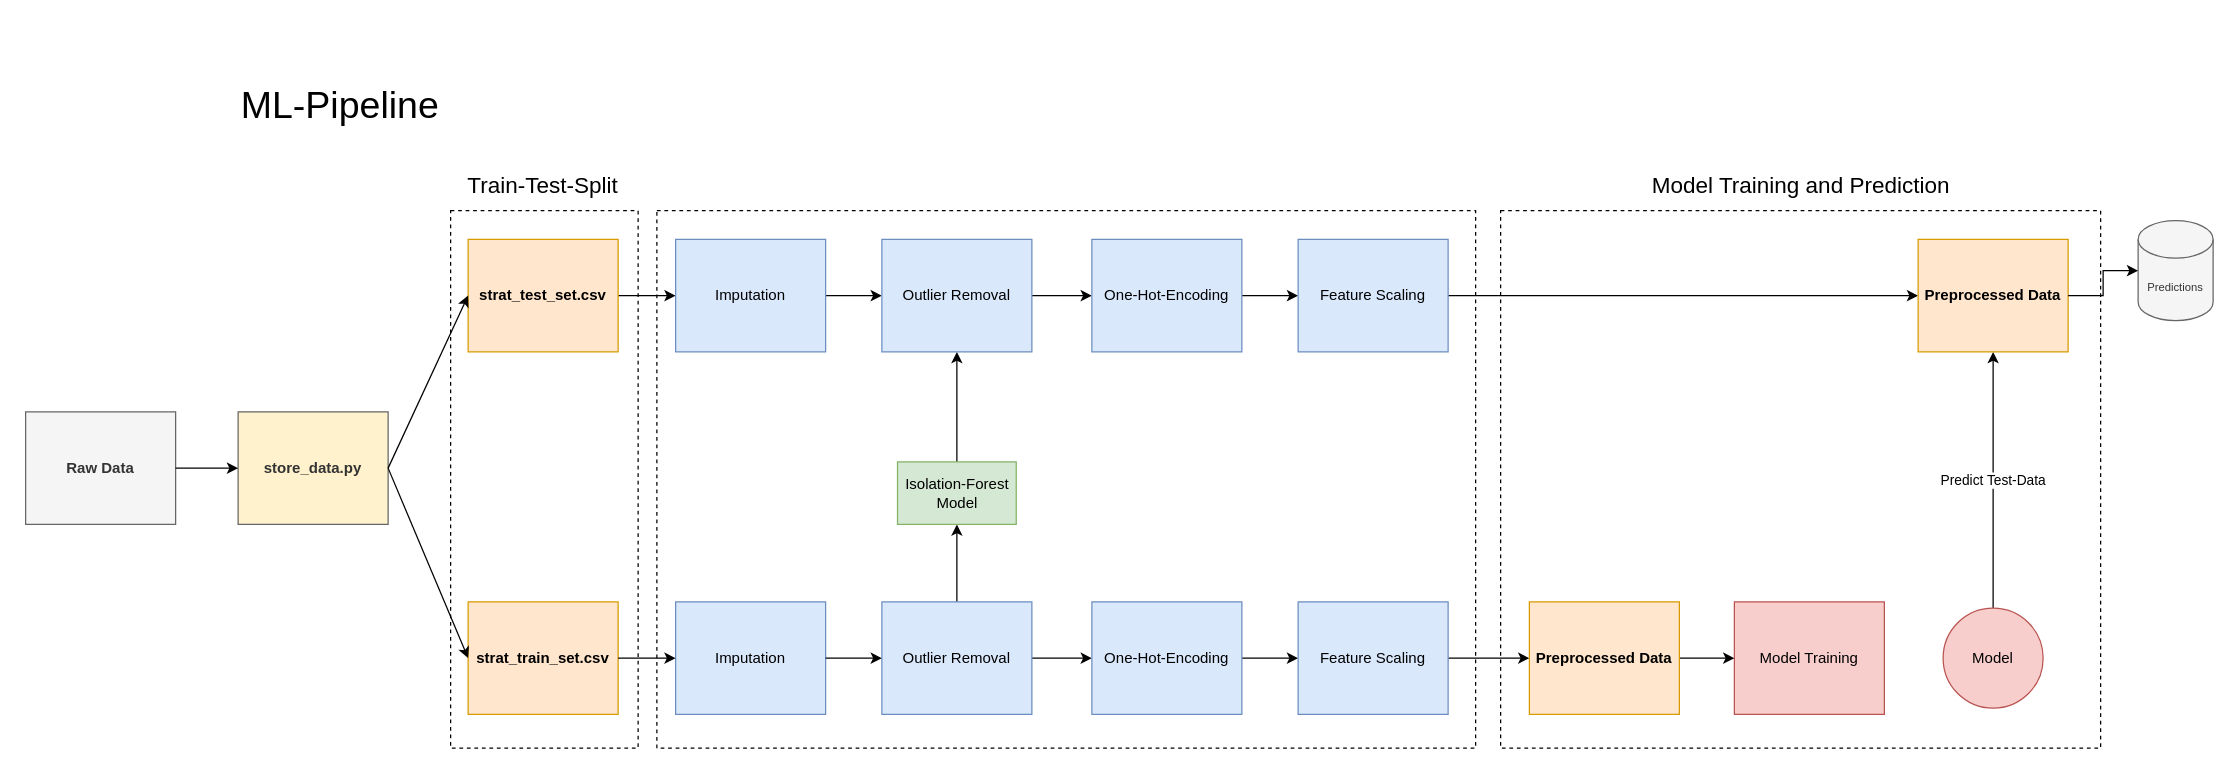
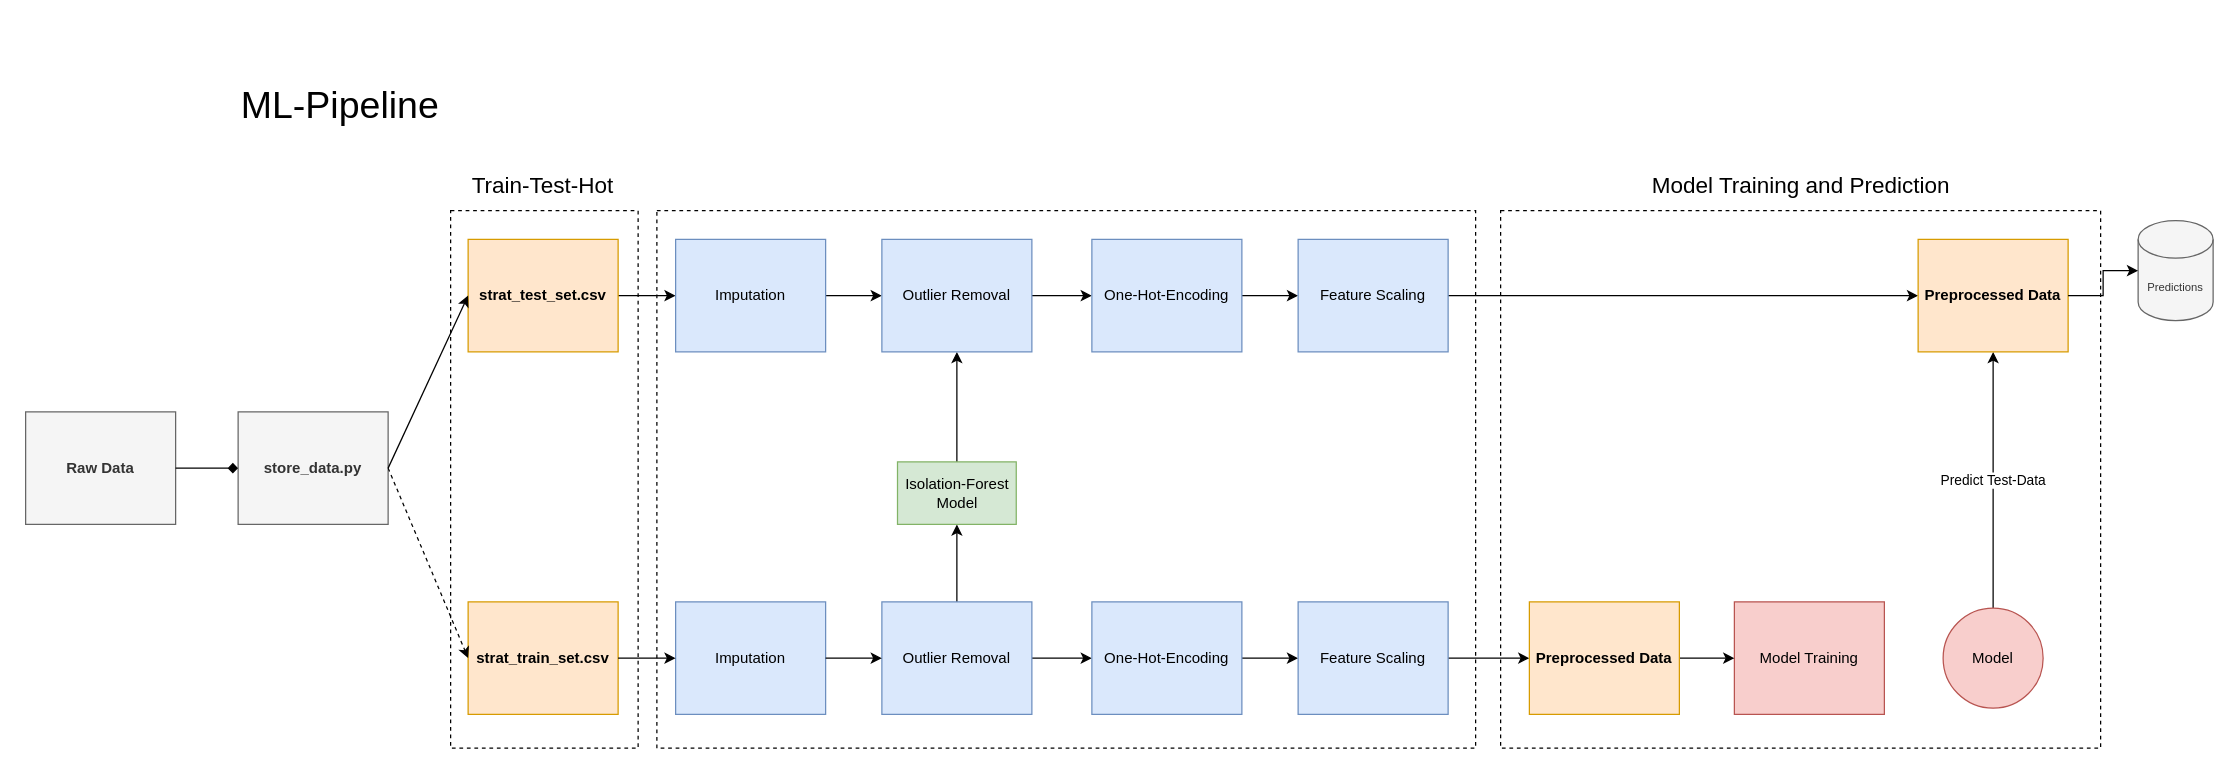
(543, 186) -> (543, 186)
(228, 468) -> (227, 468)
(313, 468) -> (313, 468)
(427, 559) -> (427, 559)
